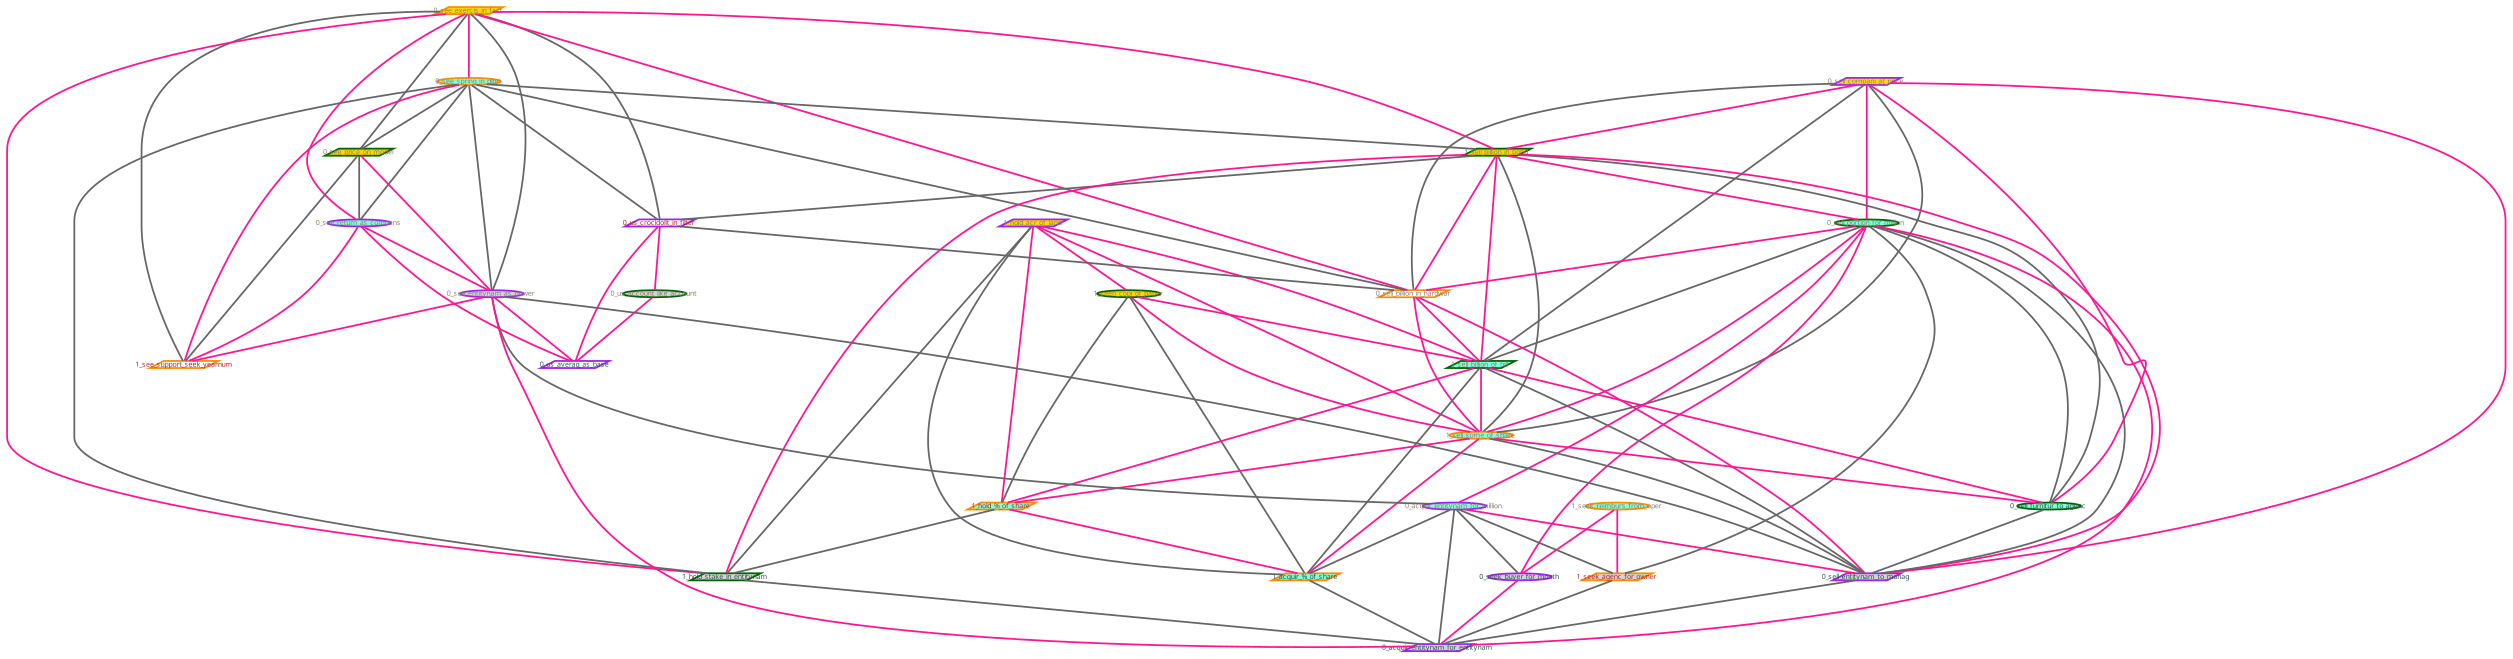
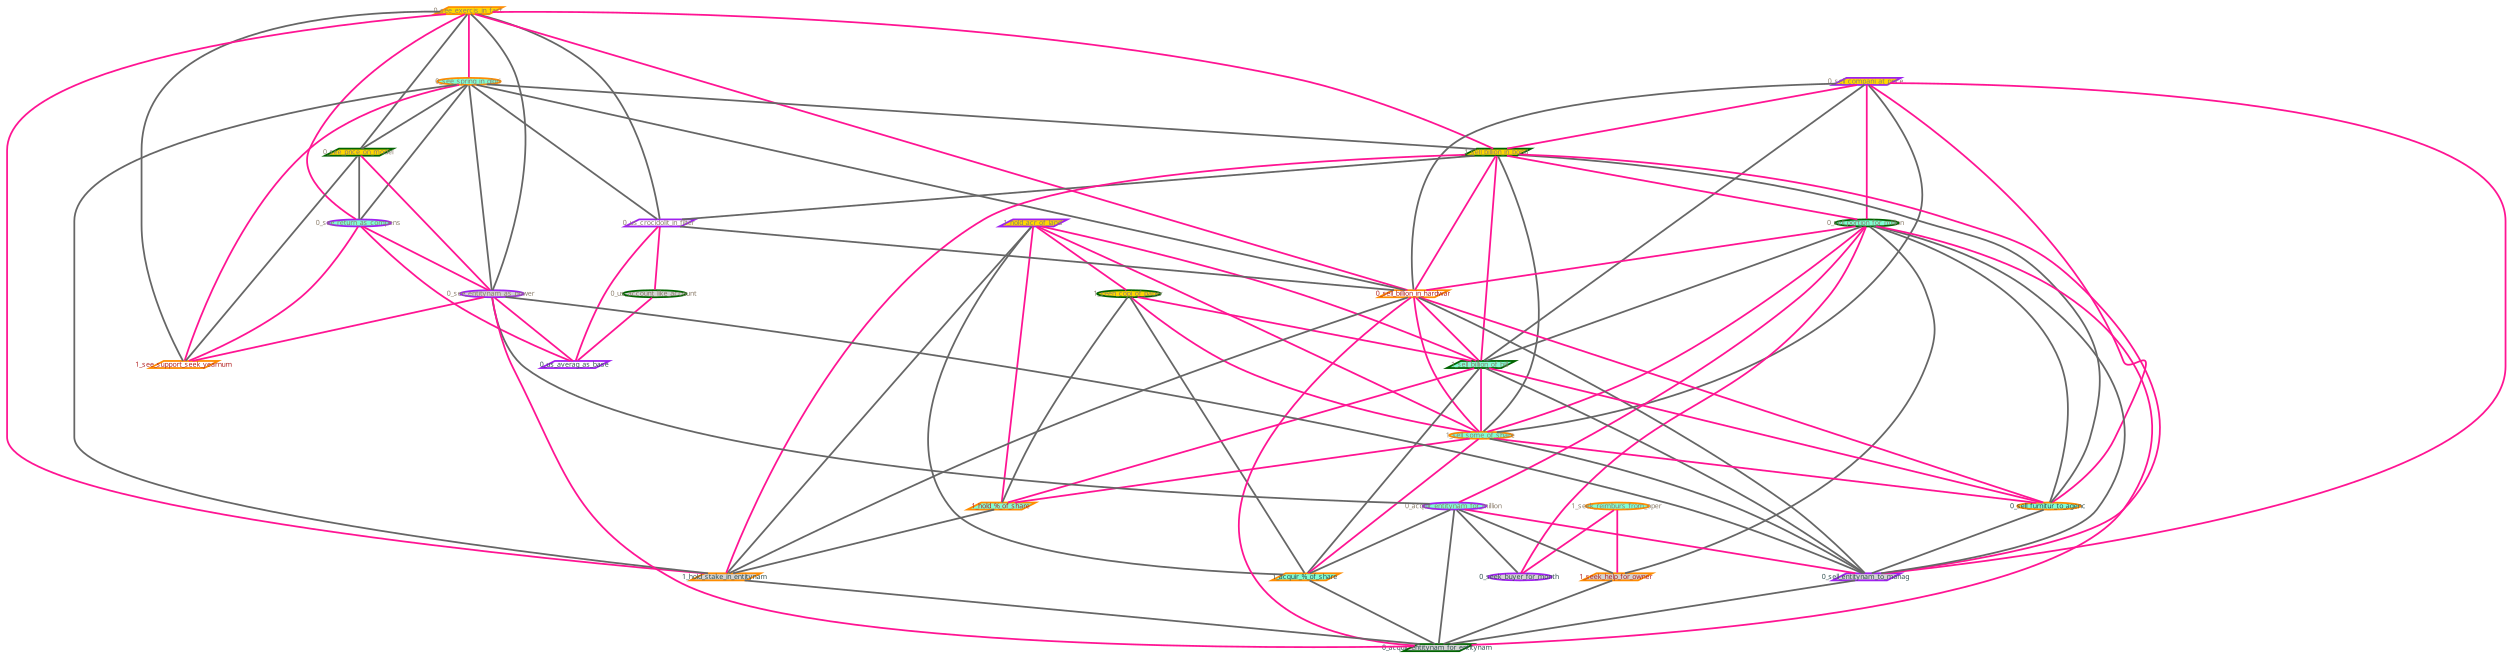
(660, 223) -> (660, 223)
(1414, 294) -> (1414, 294)
none -> (1731, 400)
none -> (1063, 421)
(1675, 432) -> (1675, 432)
(2049, 506) -> (2049, 506)
(1154, 541) -> none
(725, 577) -> (725, 577)
(1617, 577) -> (1617, 577)
(1479, 612) -> (1242, 509)
(1439, 648) -> (1439, 648)
